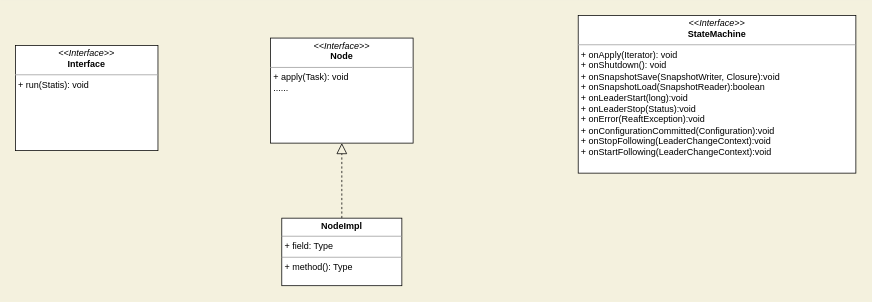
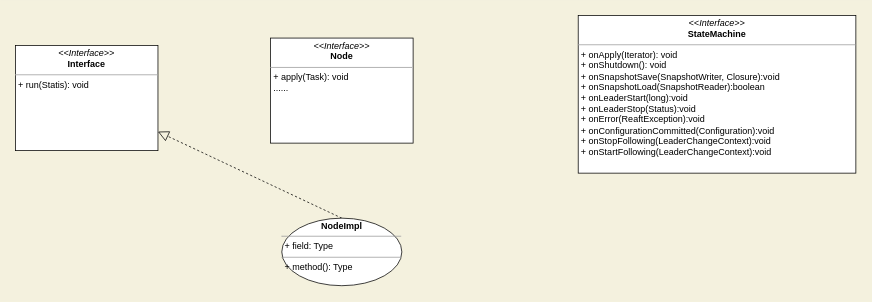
(342, 186) -> (255, 177)
(342, 252) -> (342, 252)
